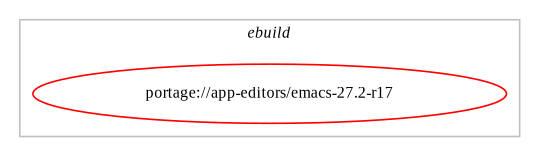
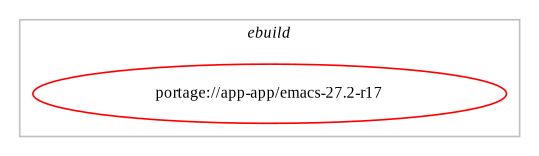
(270, 94) -> (270, 94)
